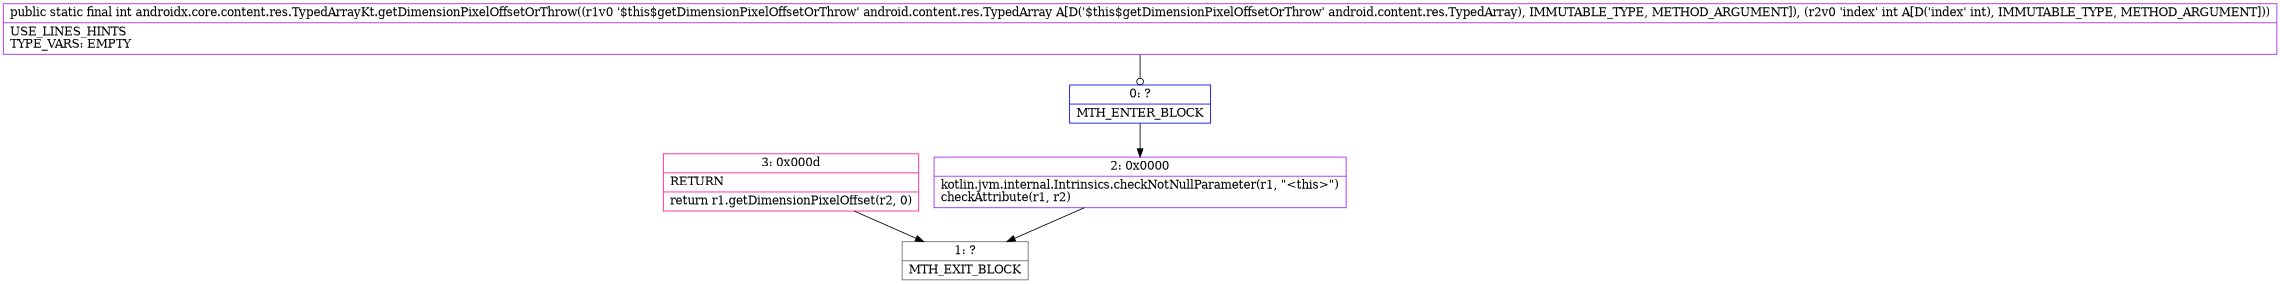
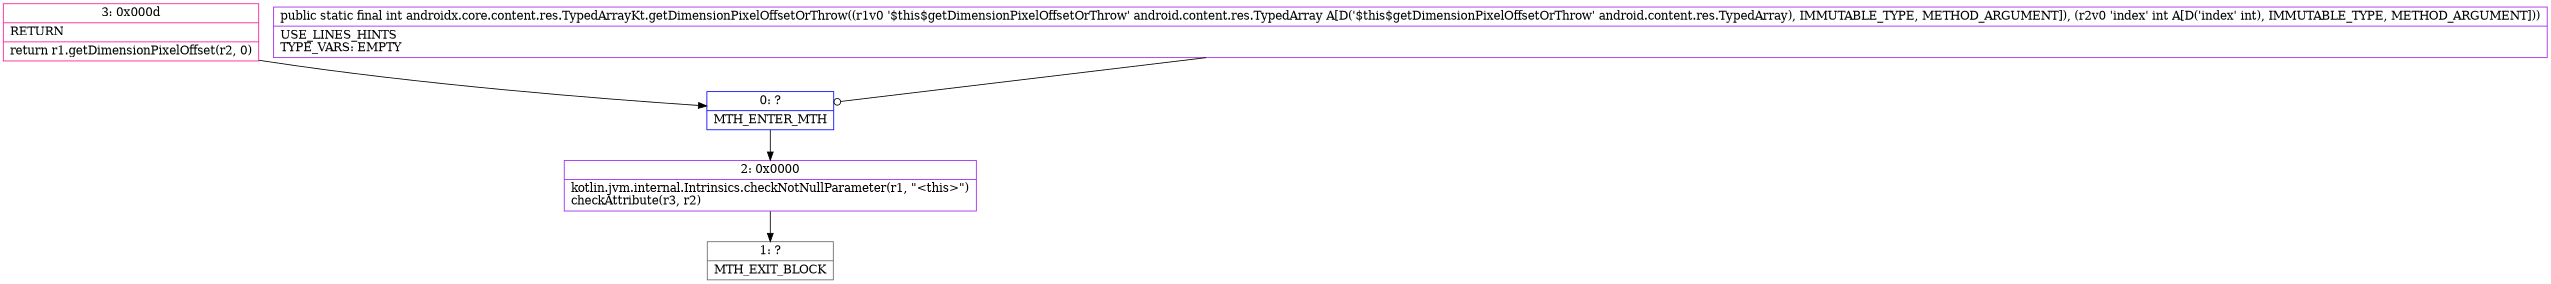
(1140, 113) -> (770, 120)
(1006, 198) -> (636, 201)
(885, 225) -> (478, 87)
